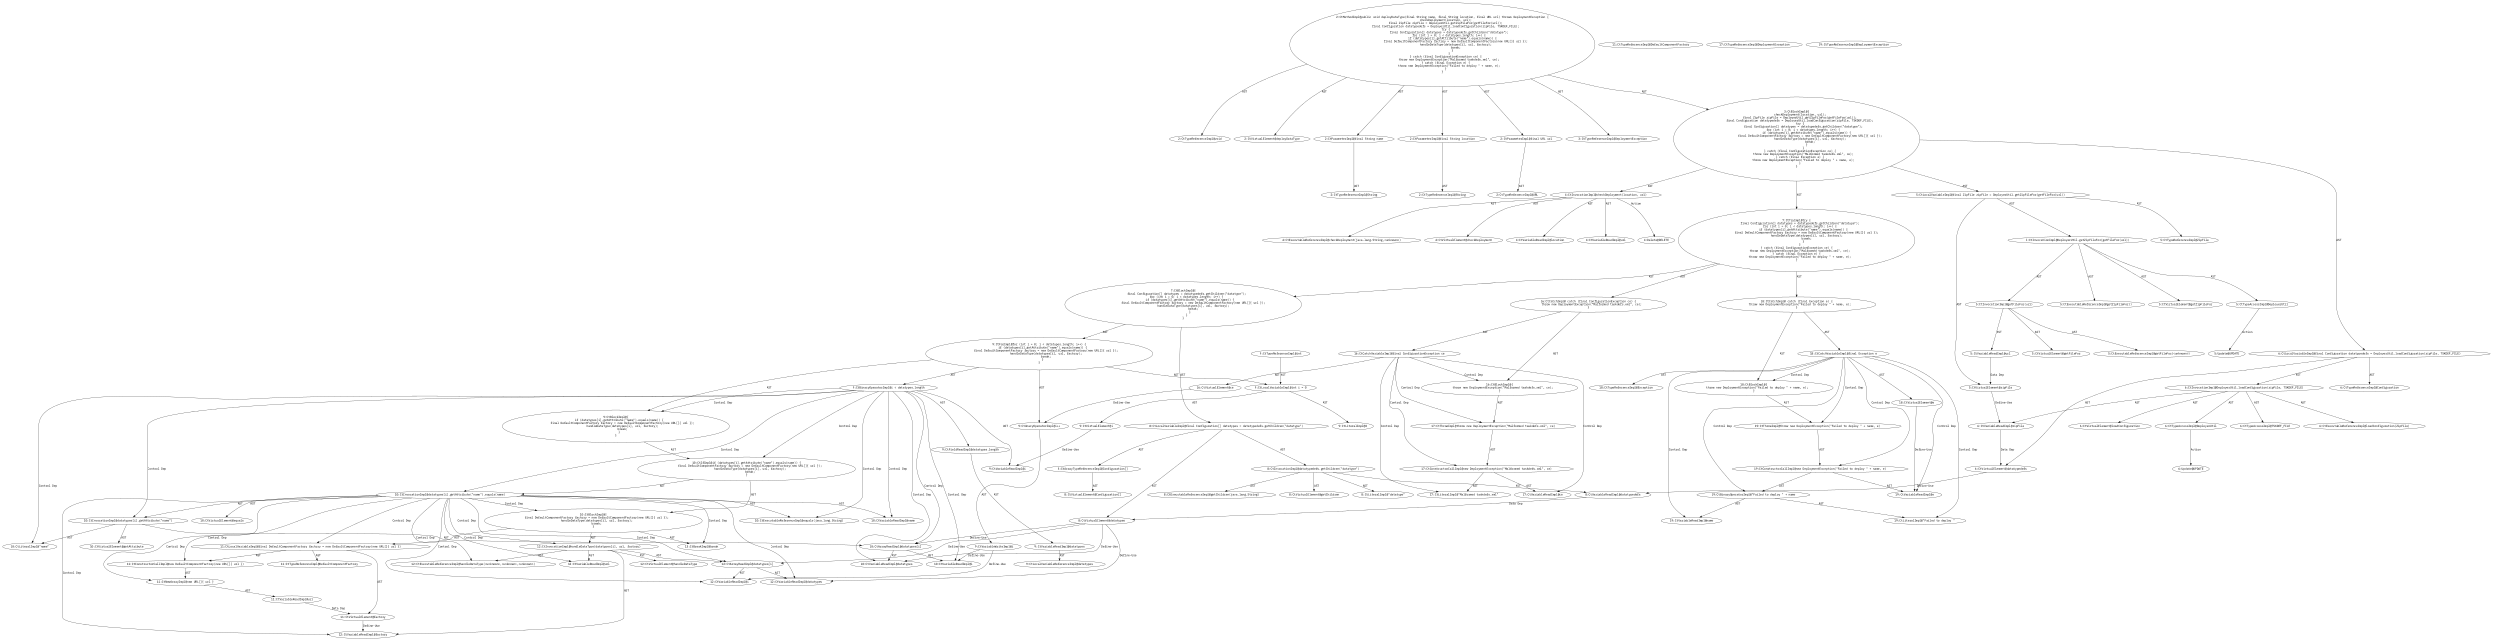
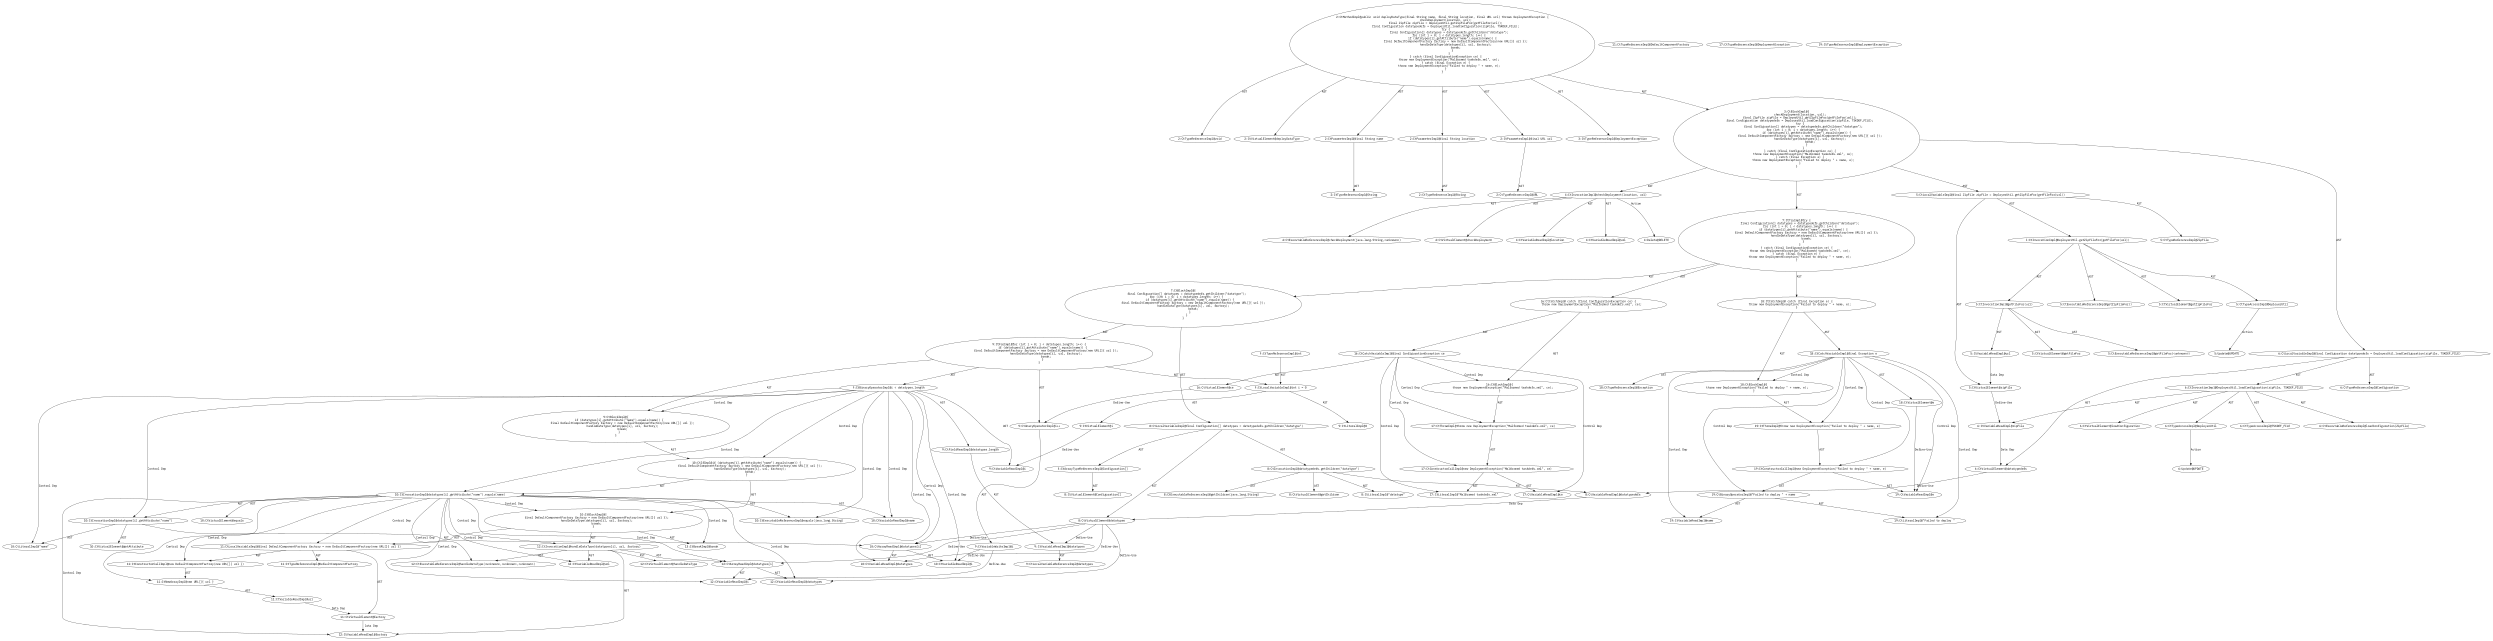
none -> (1081, 533)
(371, 626) -> (371, 626)
